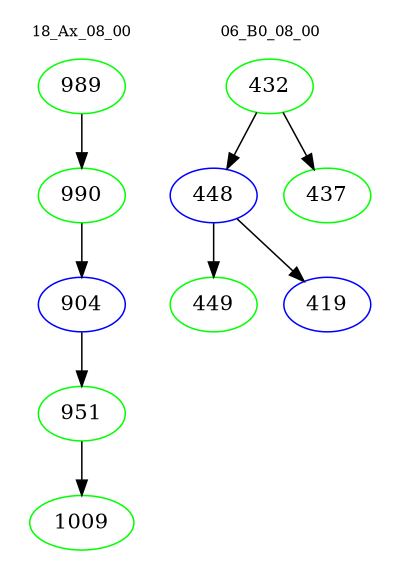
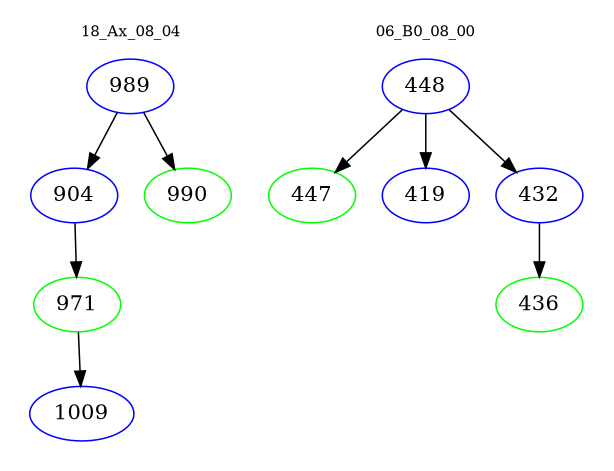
(82, 33) -> (131, 33)
(82, 86) -> (130, 86)
(270, 86) -> (539, 195)
(245, 134) -> (477, 136)
(327, 195) -> (539, 305)
(82, 243) -> (106, 134)
(214, 305) -> (312, 195)
(82, 414) -> (77, 305)
(82, 523) -> (82, 414)
